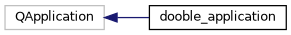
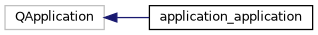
(218, 18) -> (231, 18)
